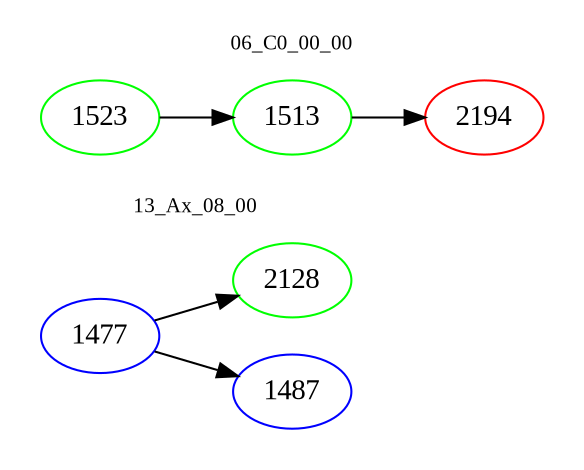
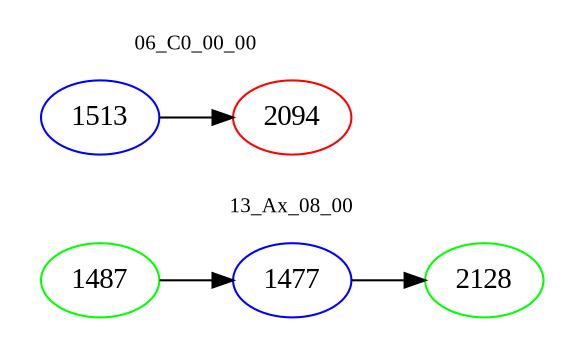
(100, 117) -> none
(292, 117) -> (100, 117)
(484, 117) -> (292, 117)
(186, 361) -> (186, 280)
(292, 392) -> (100, 280)
